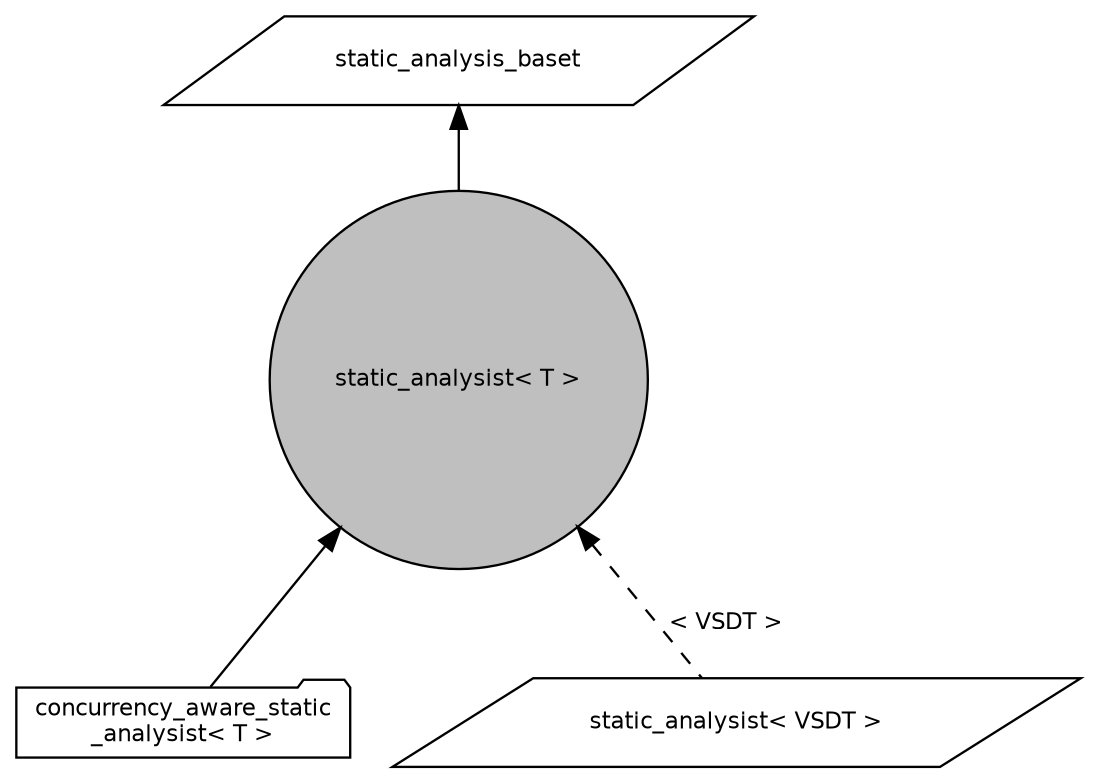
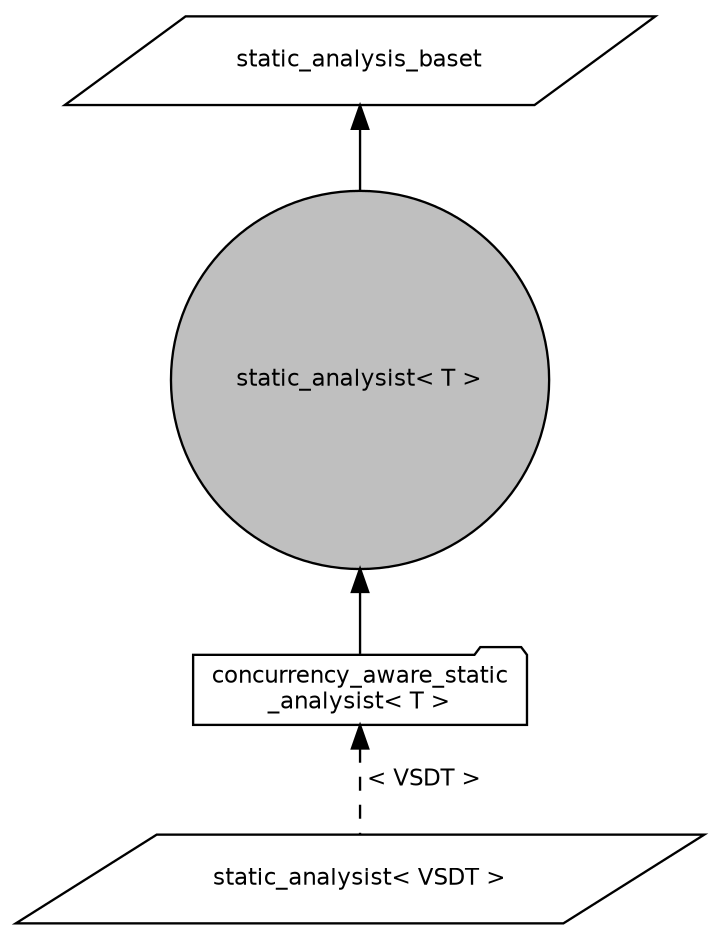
(647, 611) -> (360, 791)
